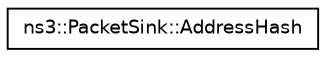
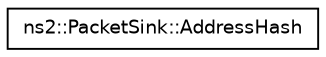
(163, 29) -> (163, 29)
